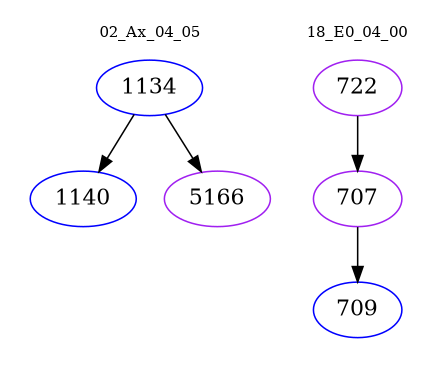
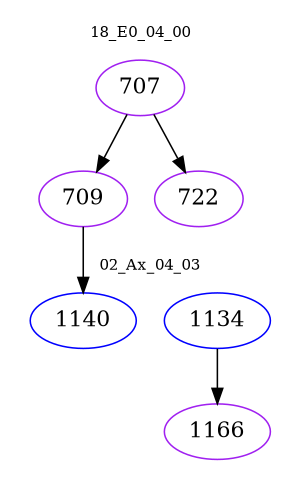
(150, 33) -> (150, 266)
(121, 136) -> (83, 261)
(358, 136) -> (166, 136)
(217, 199) -> (217, 432)
(358, 310) -> (83, 199)
